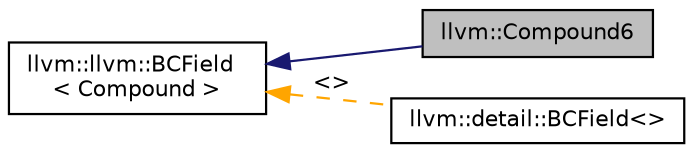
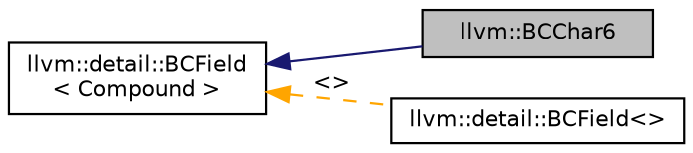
(538, 34) -> (538, 34)
(138, 78) -> (138, 78)
